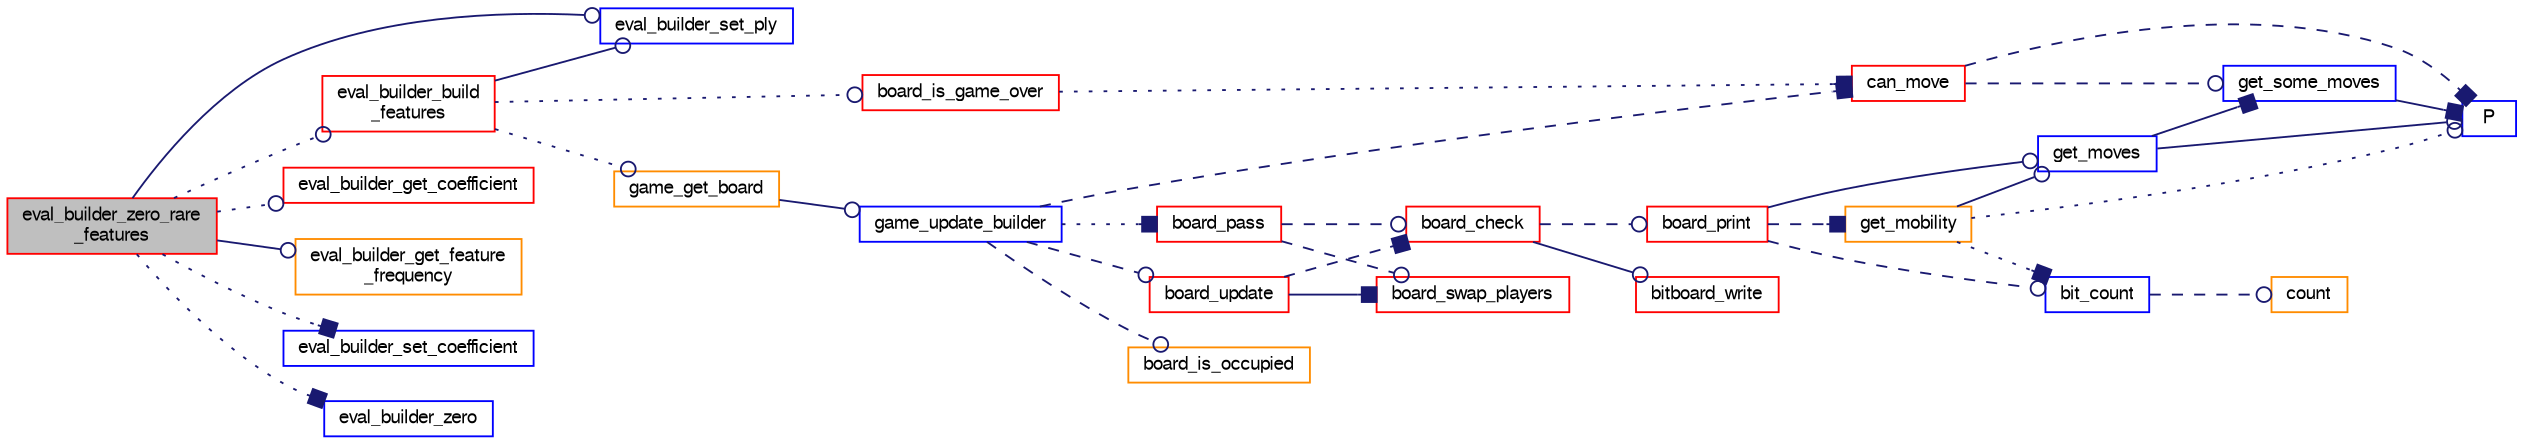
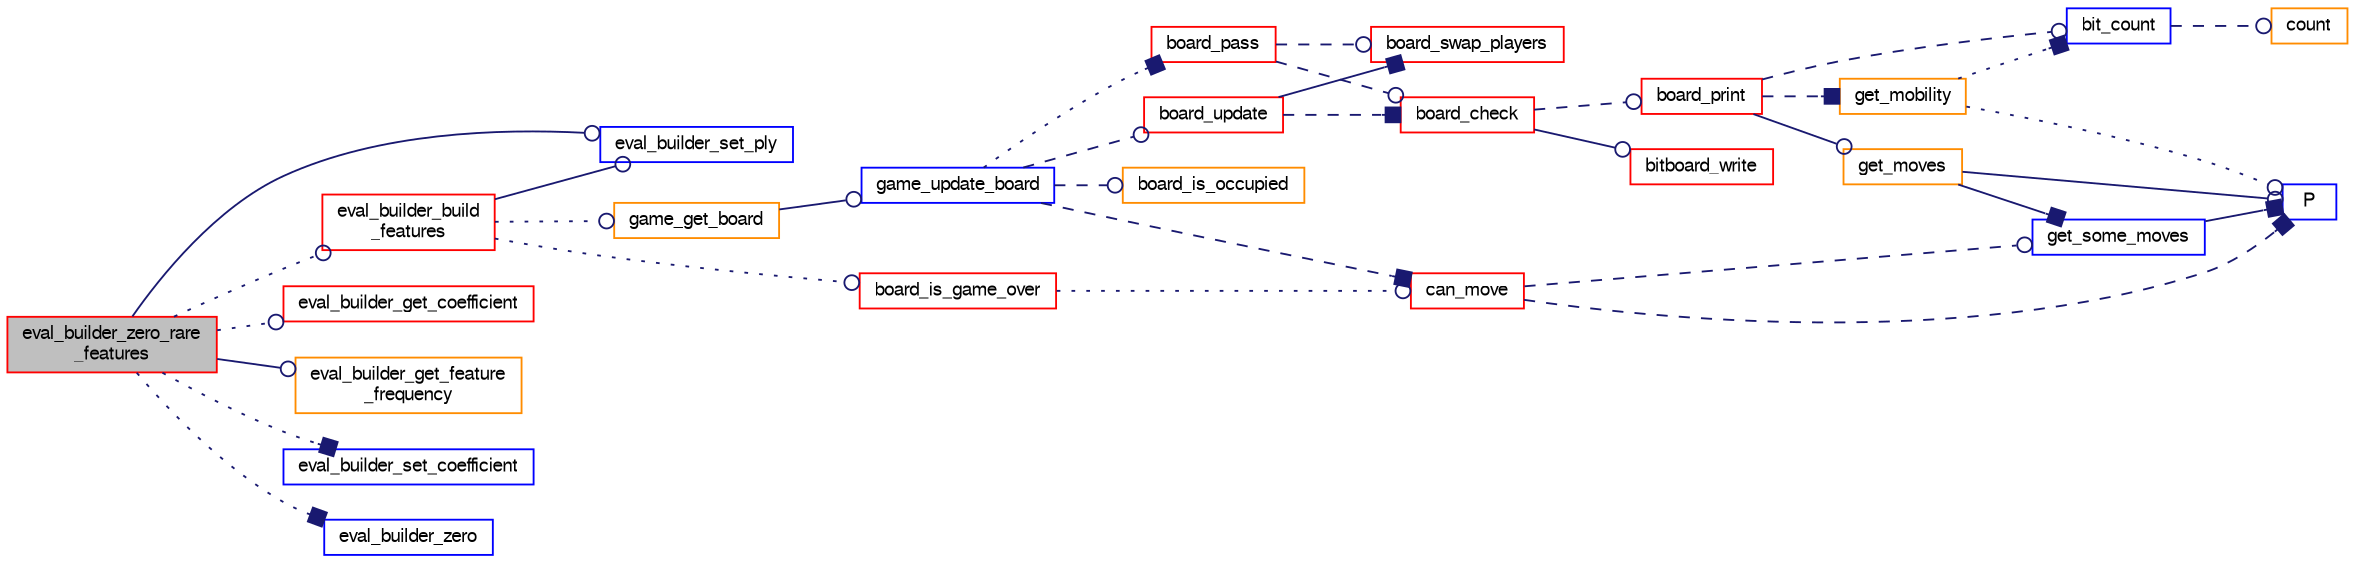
(1446, 88) -> (1226, 291)
(2097, 154) -> (1903, 167)
(1996, 192) -> none
(961, 224) -> (958, 185)
